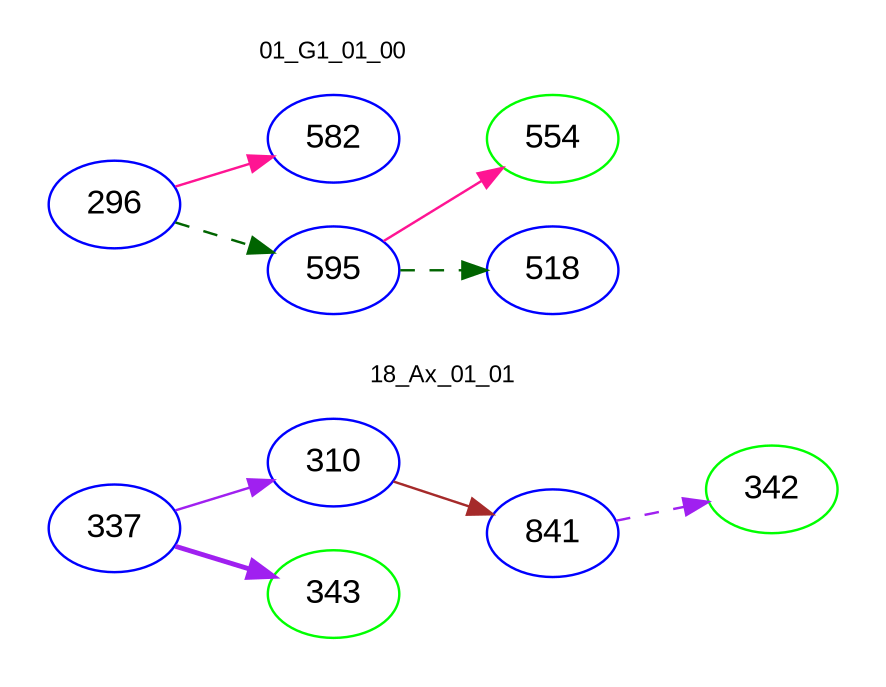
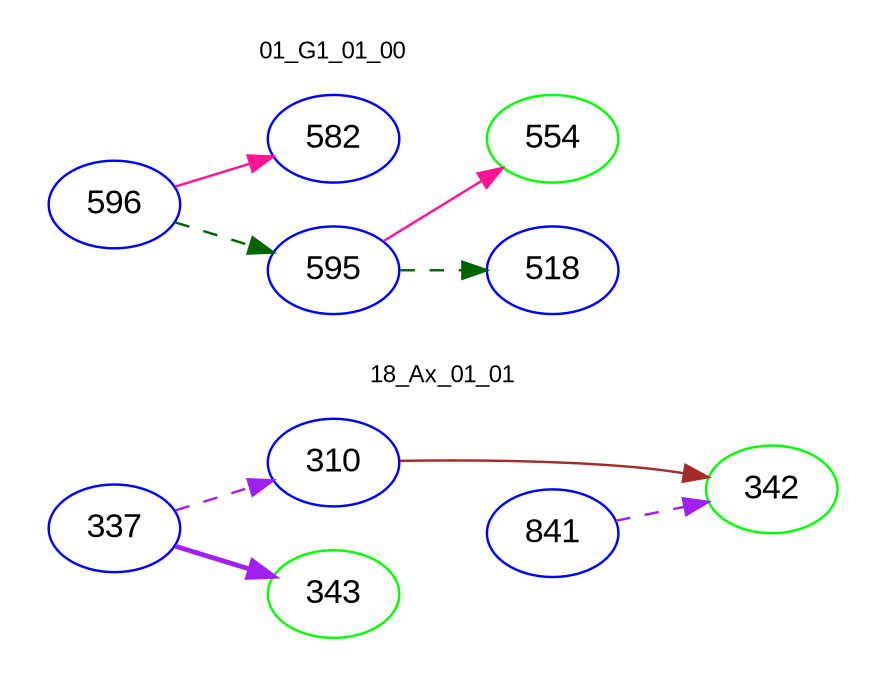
(114, 205) -> (114, 205)
(431, 494) -> (542, 462)
(212, 499) -> (212, 499)
